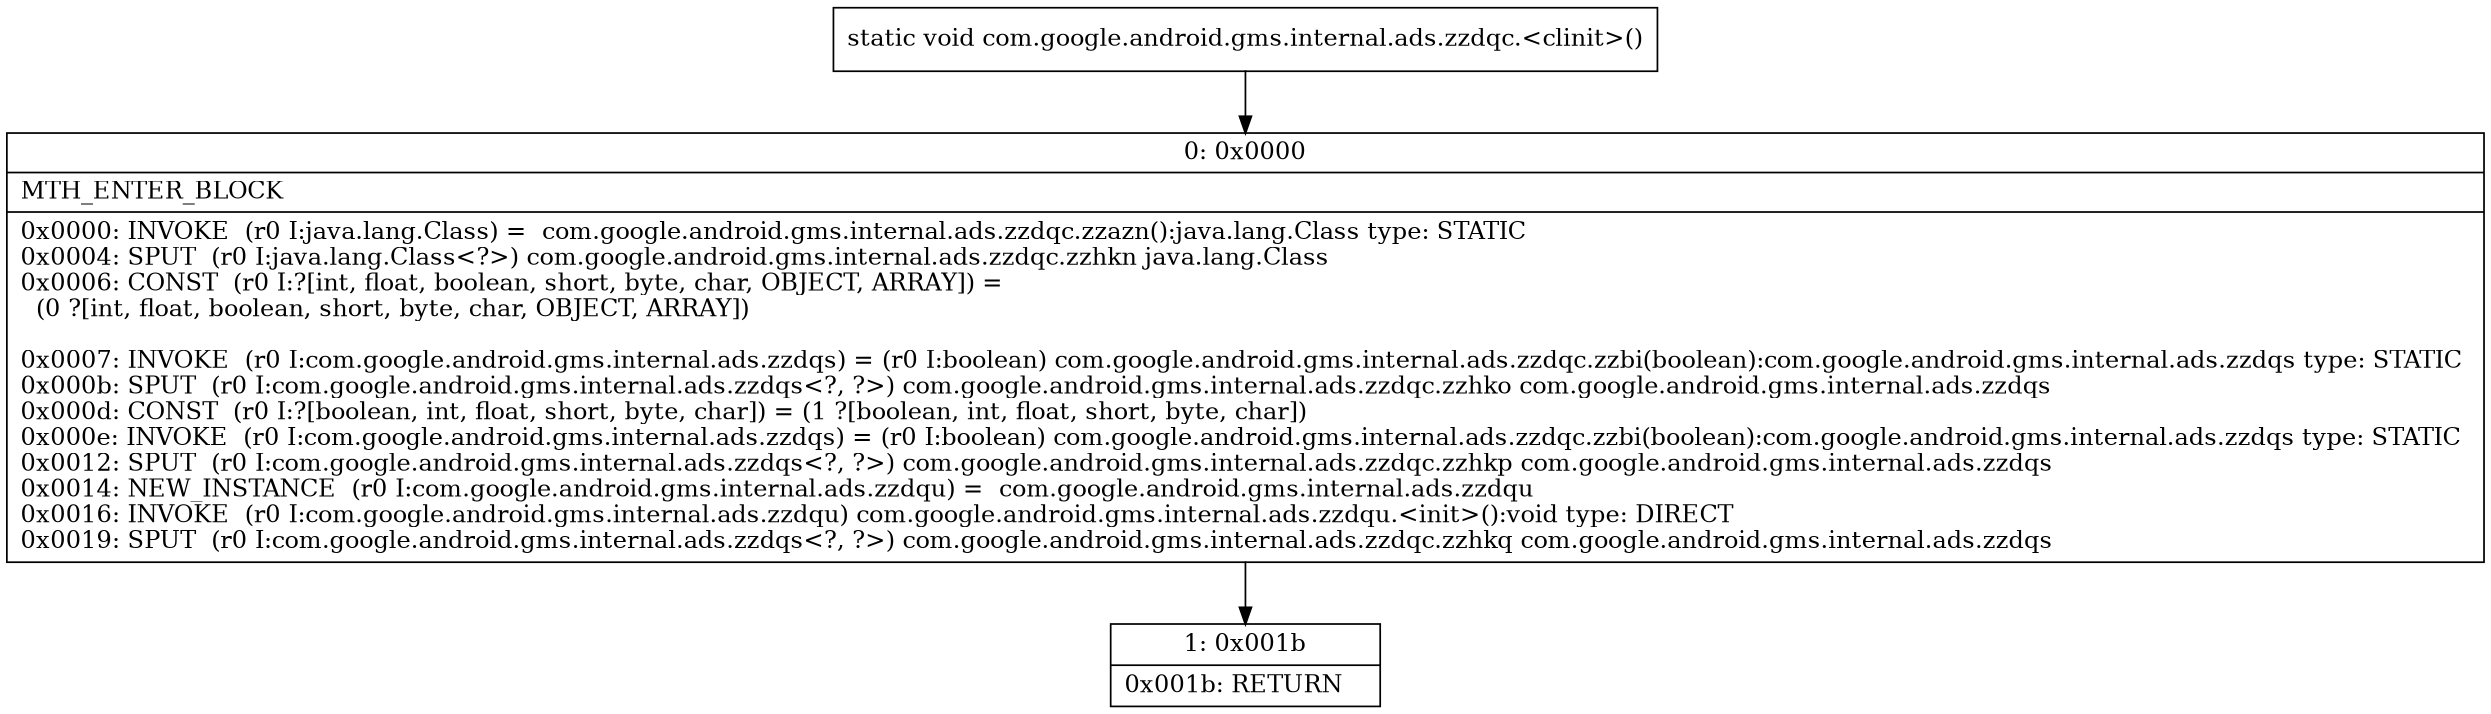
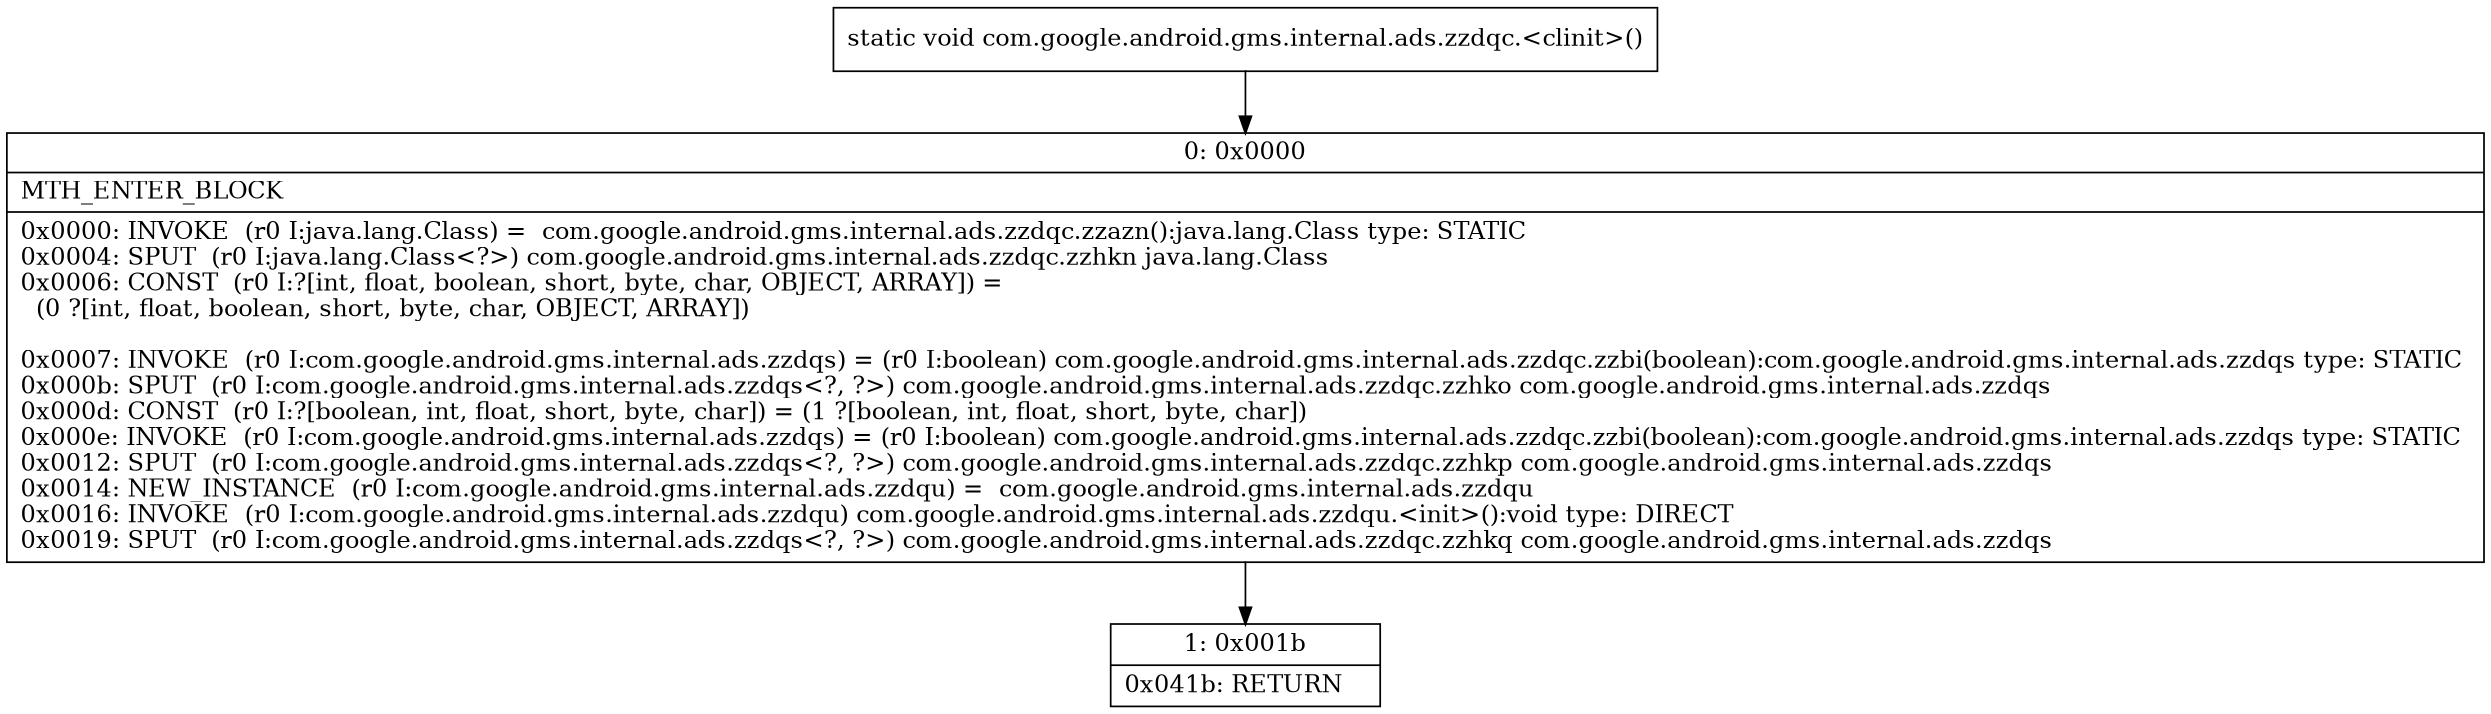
(1245, 685) -> (1245, 685)
